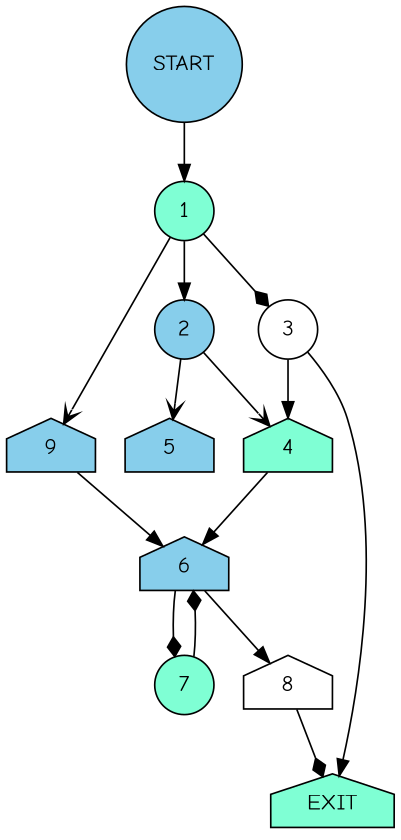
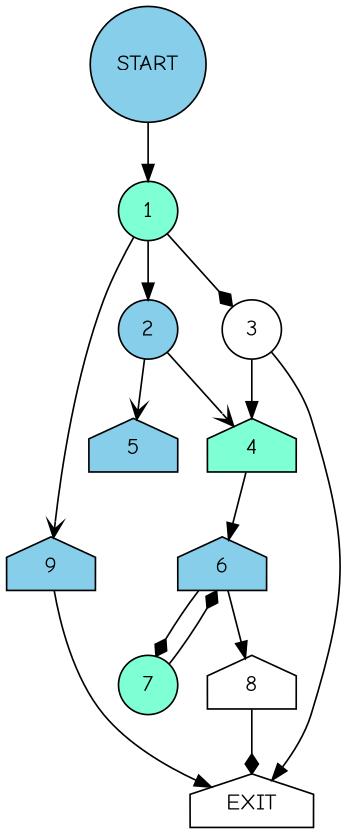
(114, 504) -> (98, 706)
(332, 803) -> (252, 803)
